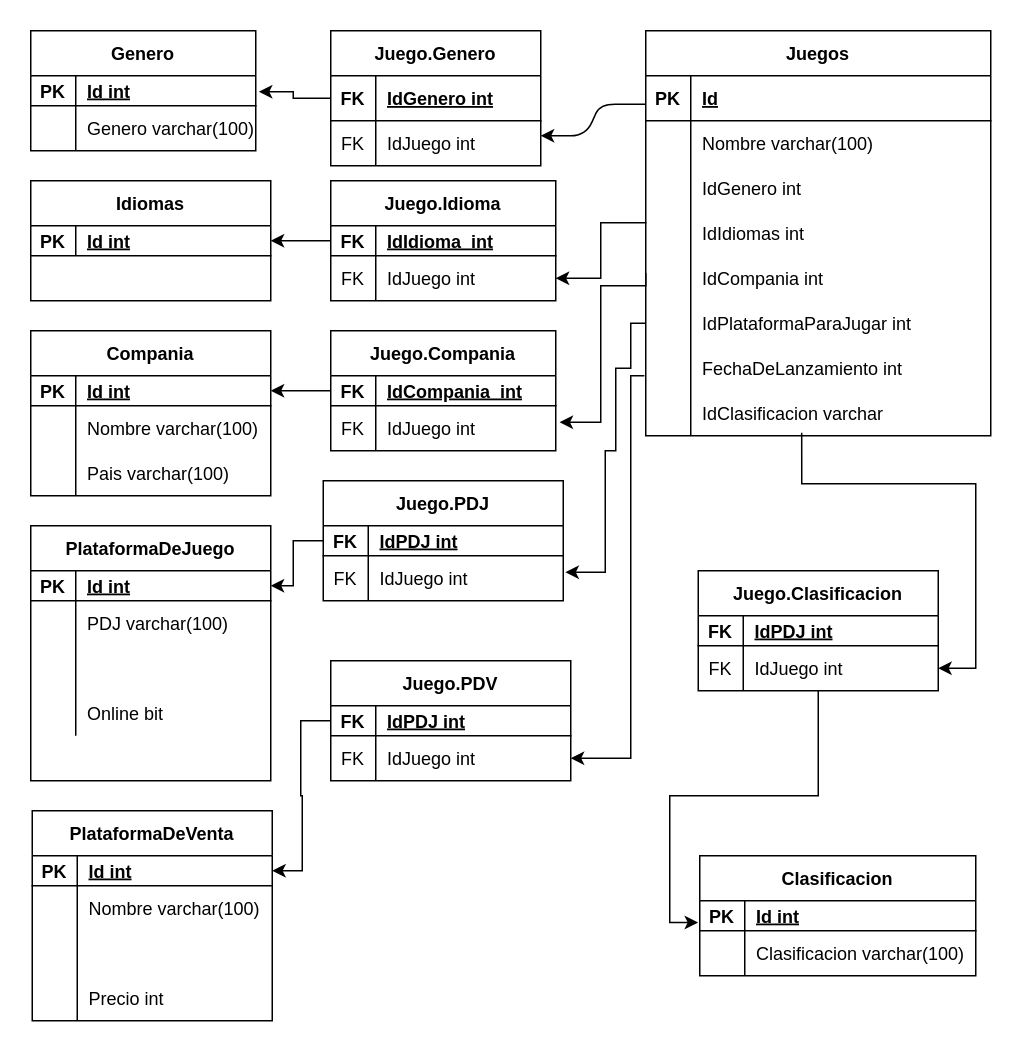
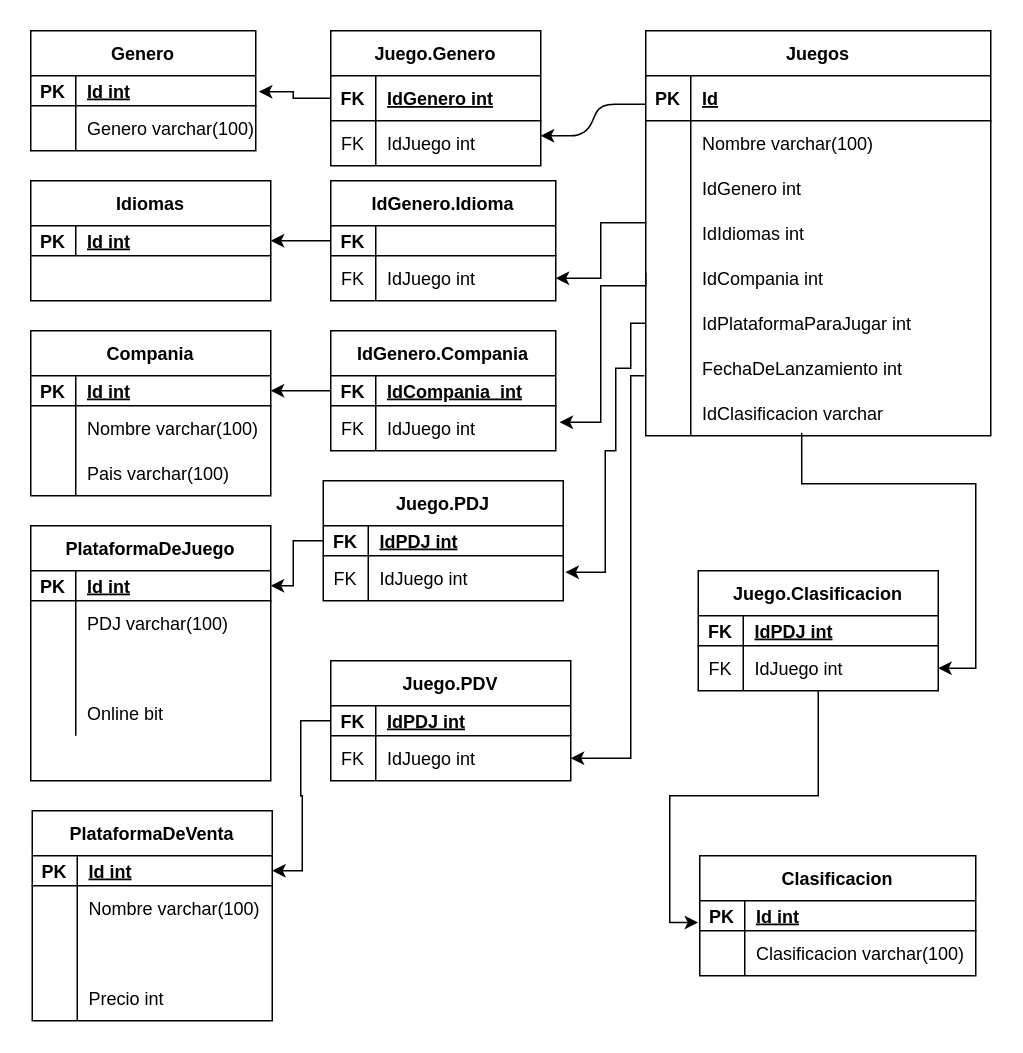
(443, 204) -> (443, 204)
(466, 241) -> none
(443, 354) -> (443, 354)
